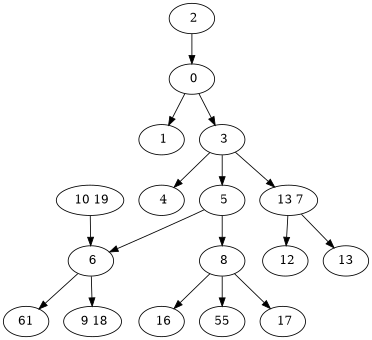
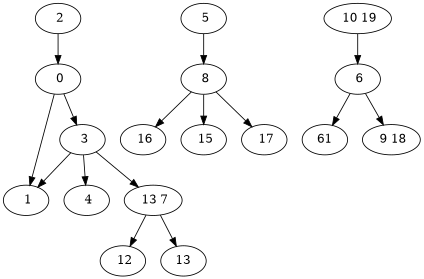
(222, 166) -> (57, 167)
(161, 229) -> none
(222, 322) -> (204, 140)
